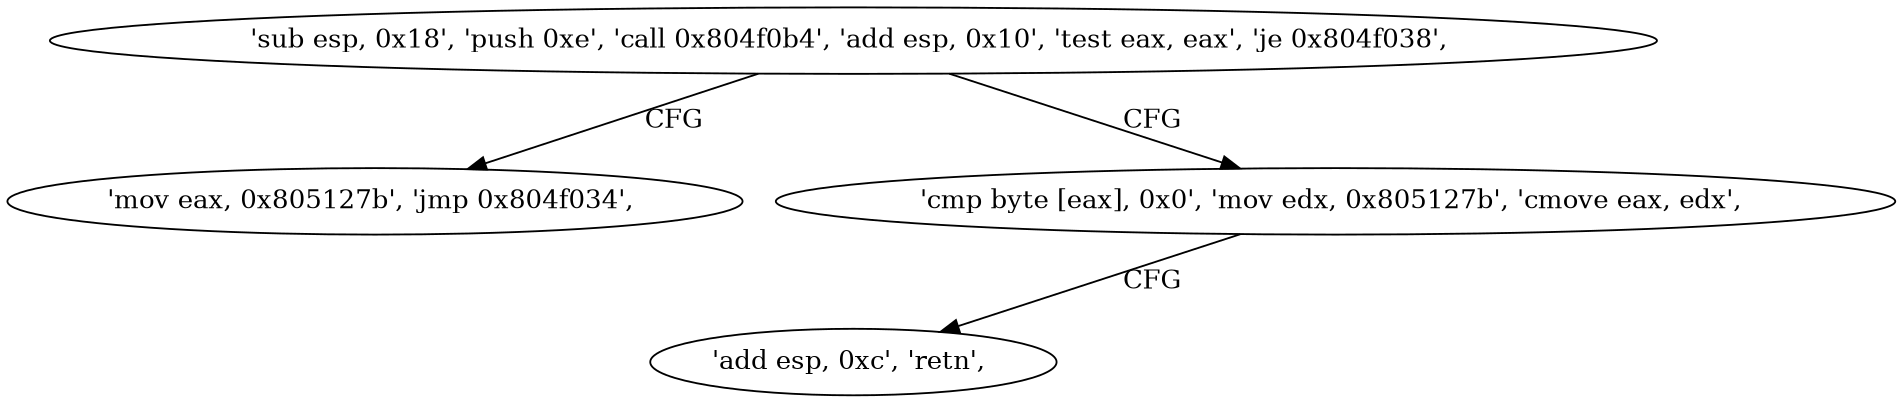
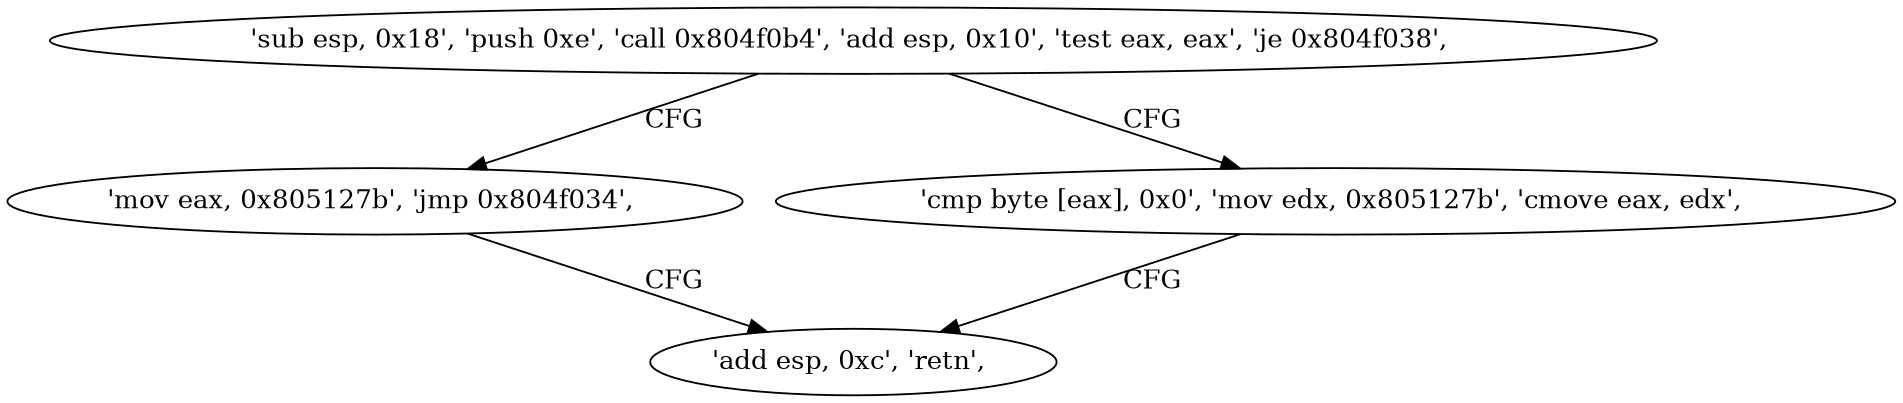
none -> (609, 280)
